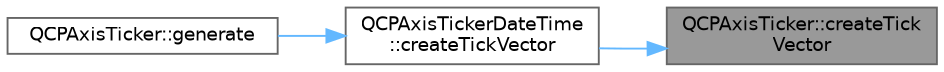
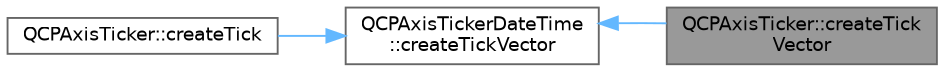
(143, 36) -> (143, 36)
(623, 49) -> (642, 23)
